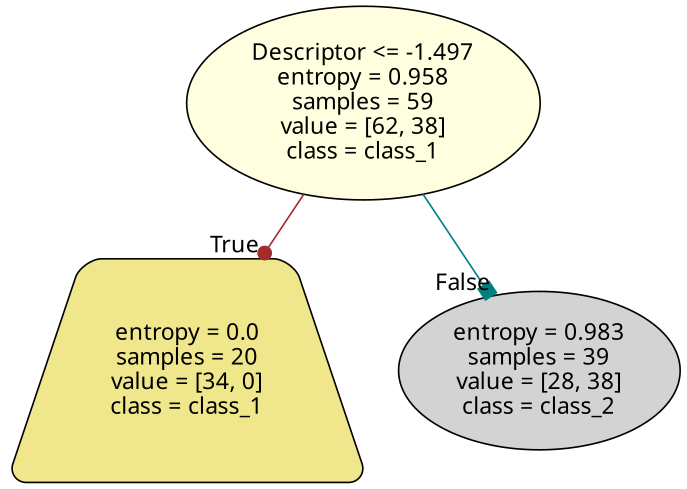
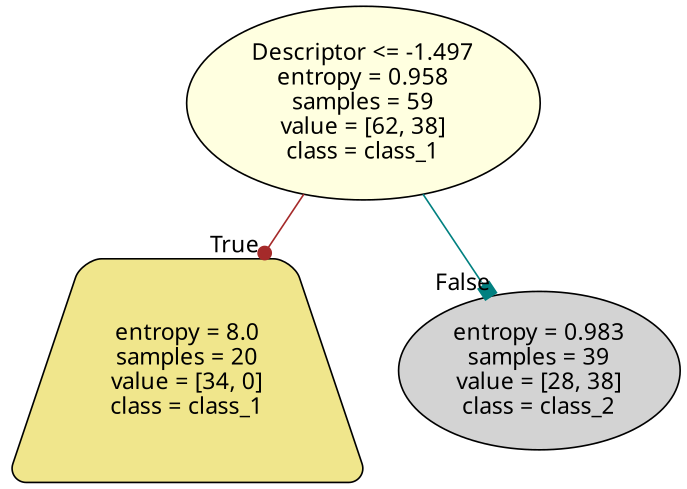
(187, 371) -> (187, 371)
